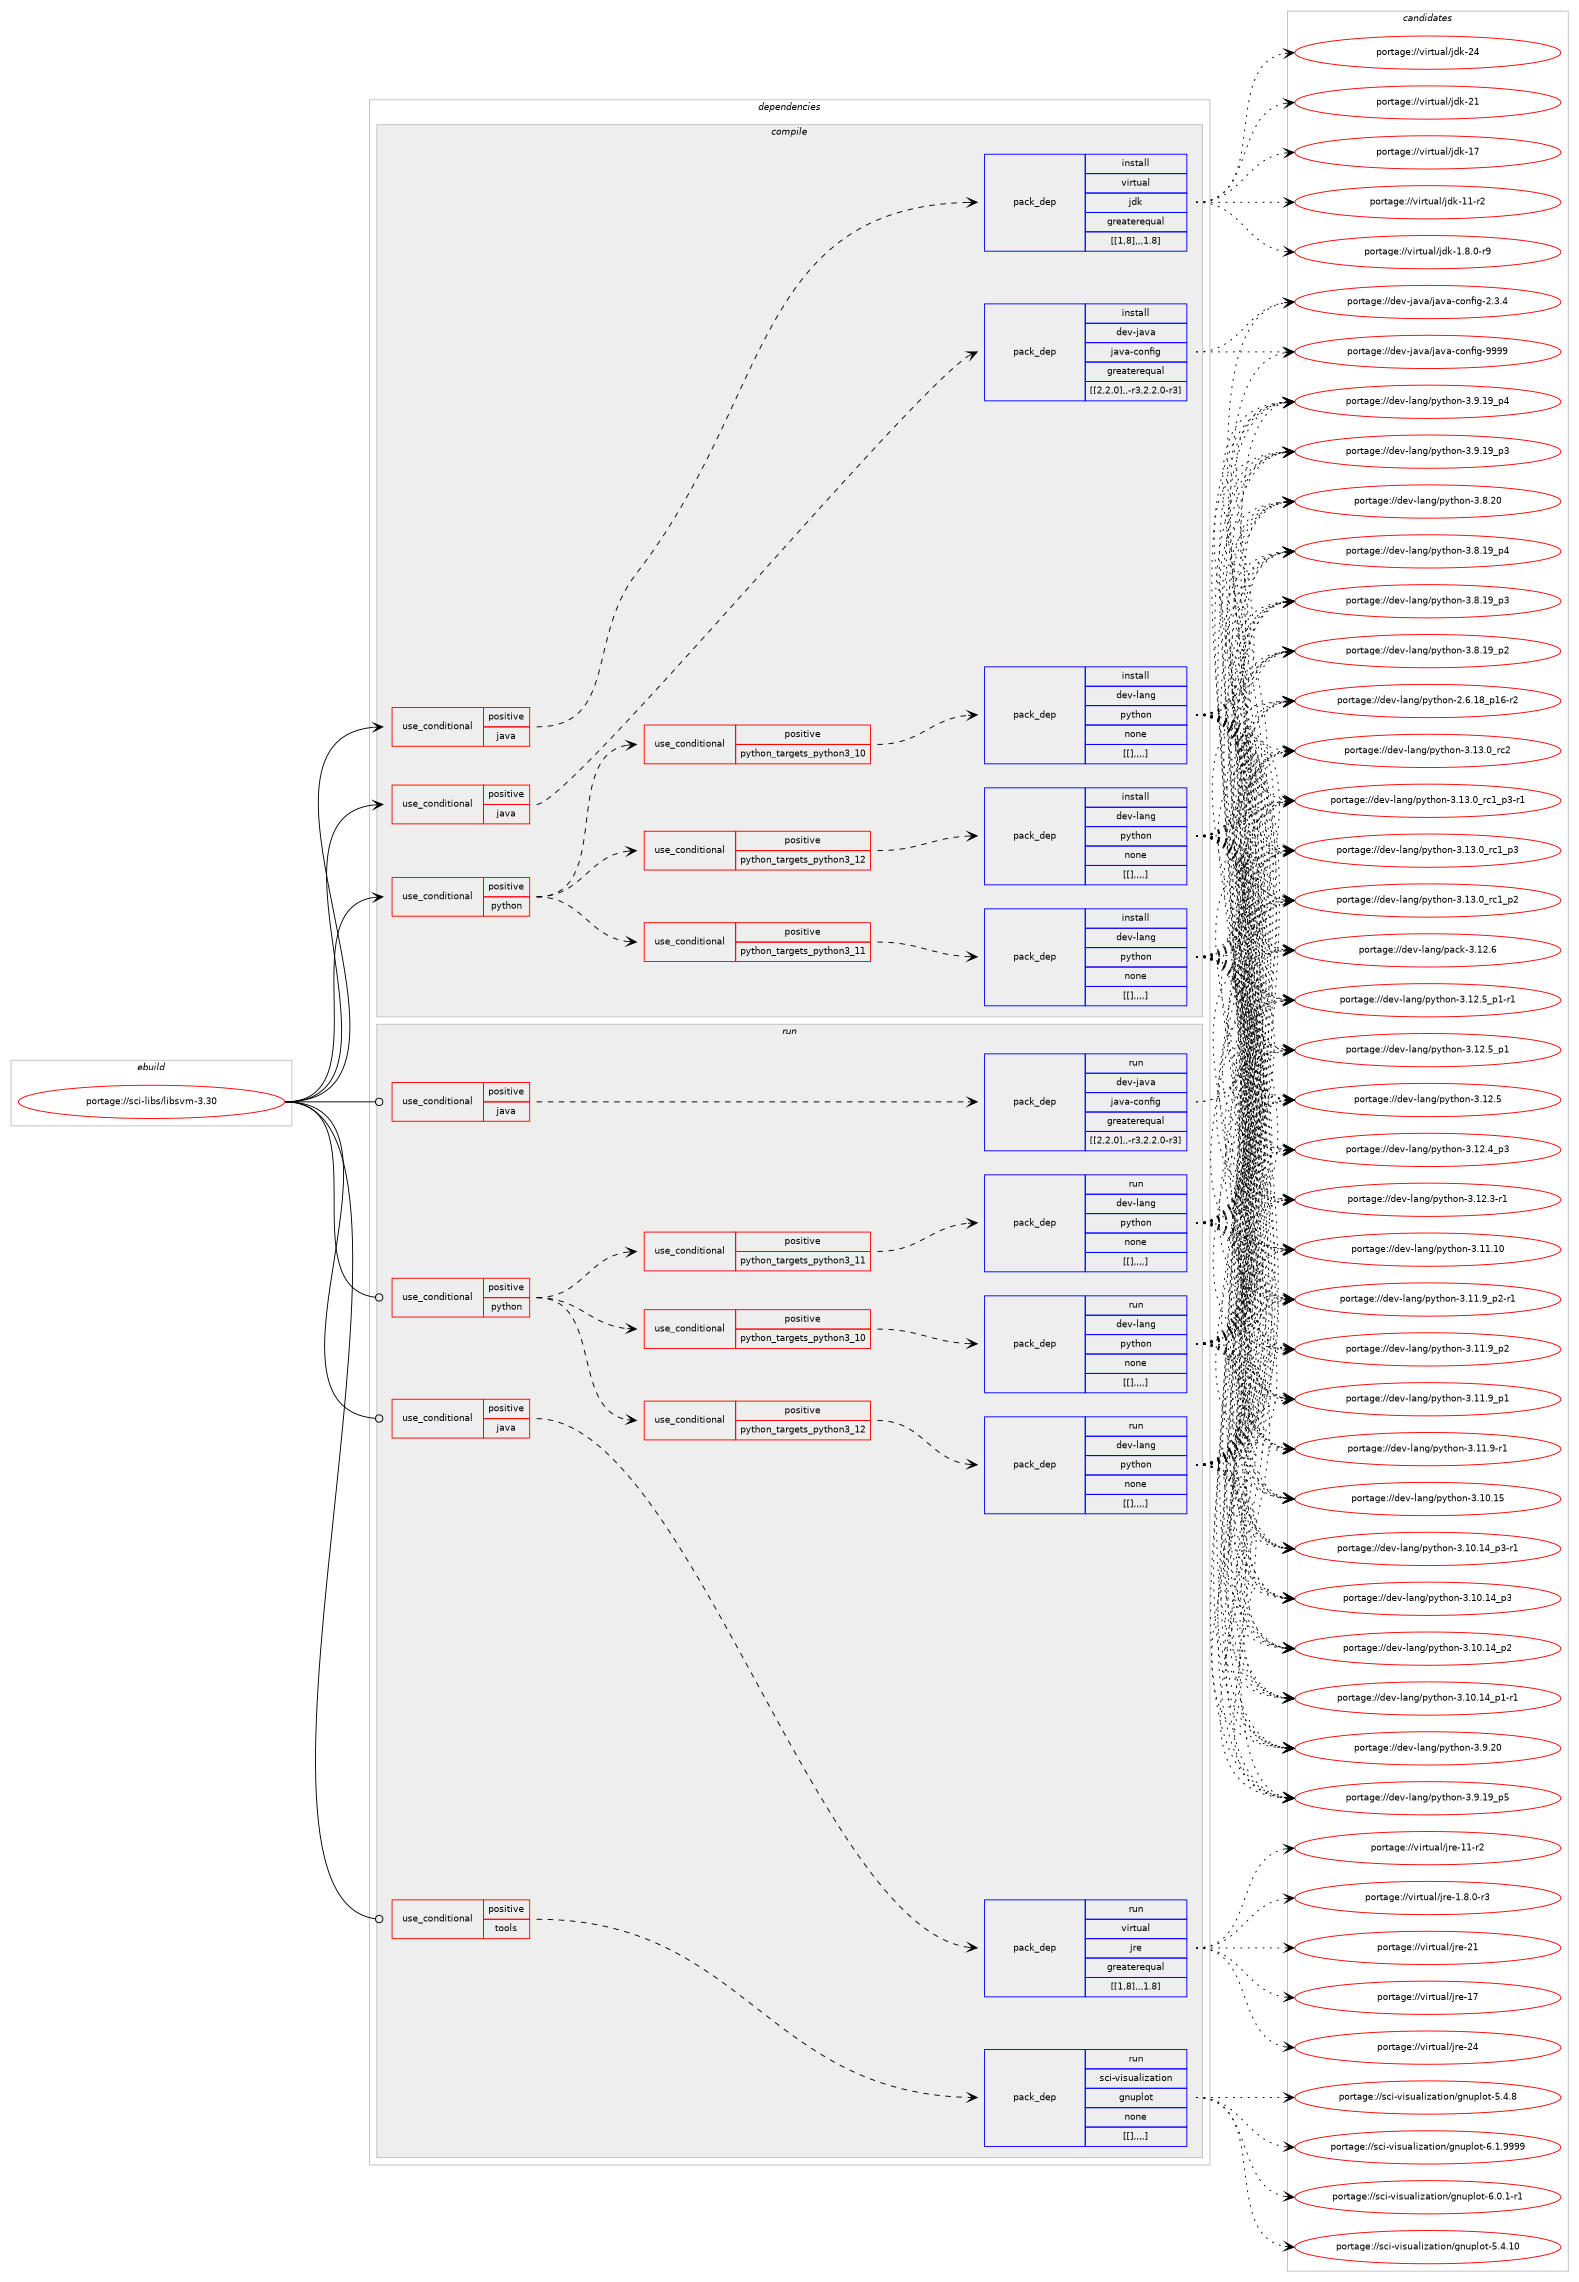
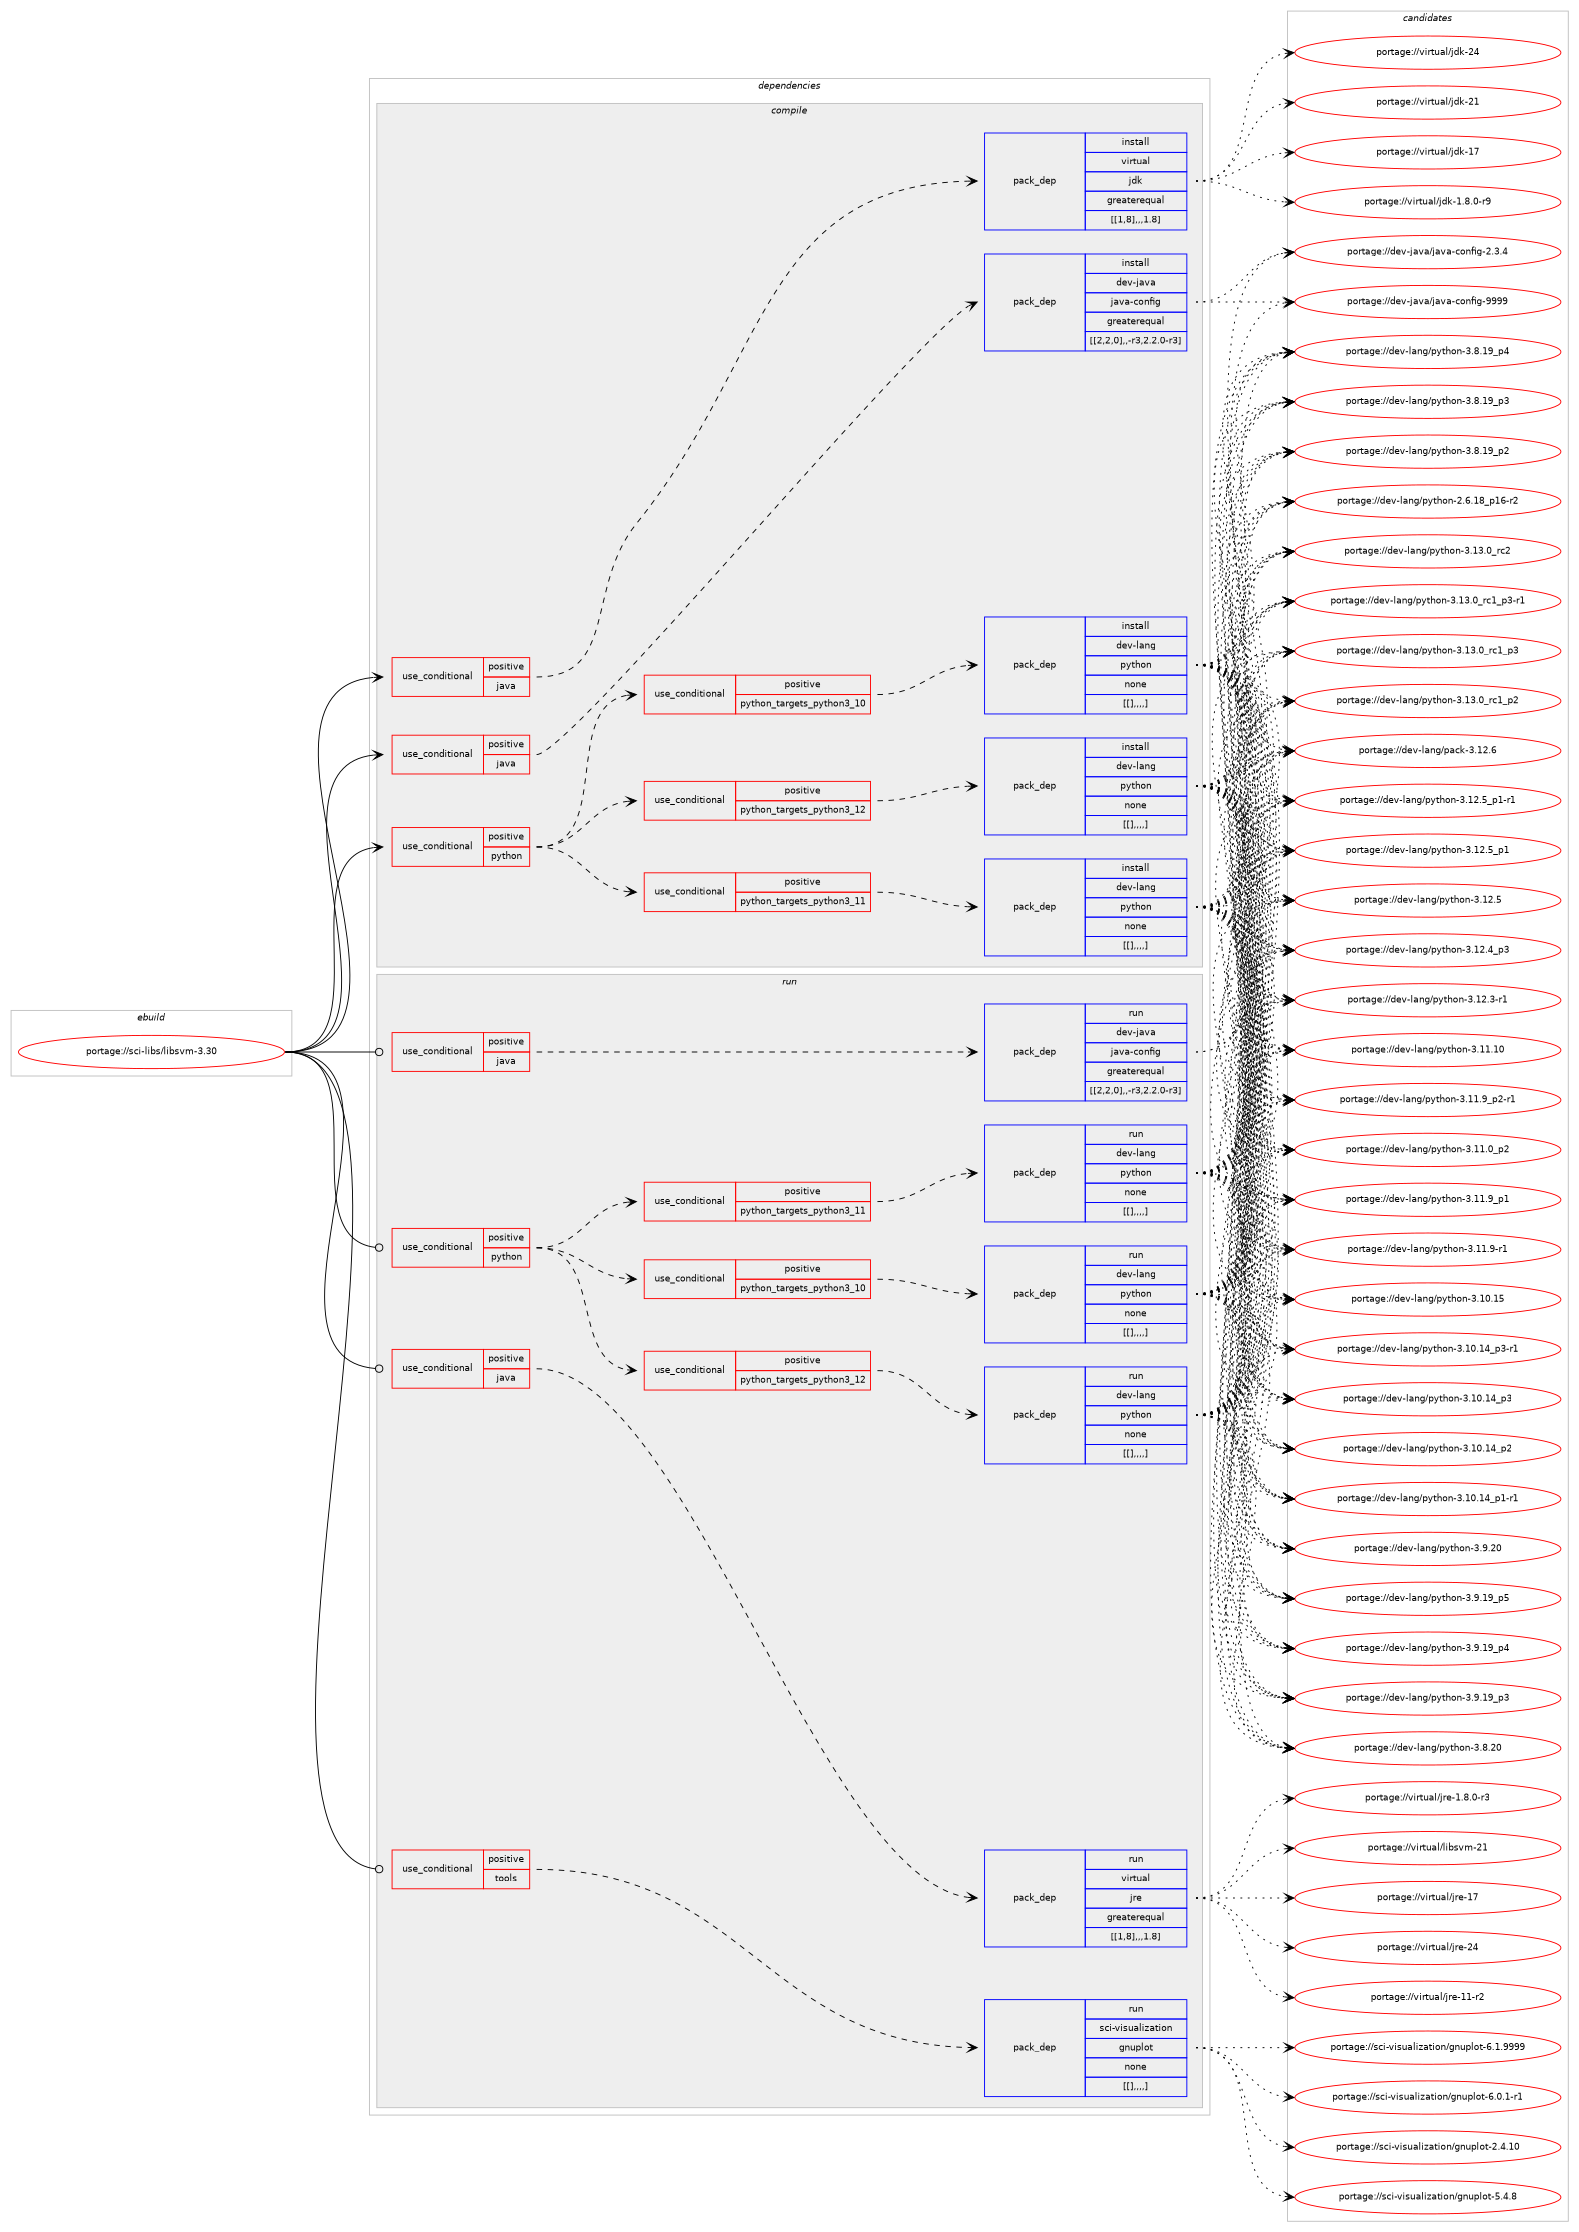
(1428, 202) -> none
(1428, 1349) -> (1428, 1150)
(1428, 1948) -> (1428, 1848)
(1428, 2247) -> (1428, 2147)
